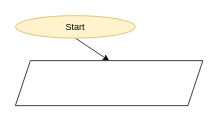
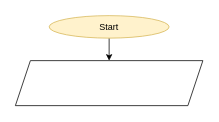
(75, 27) -> (109, 27)
